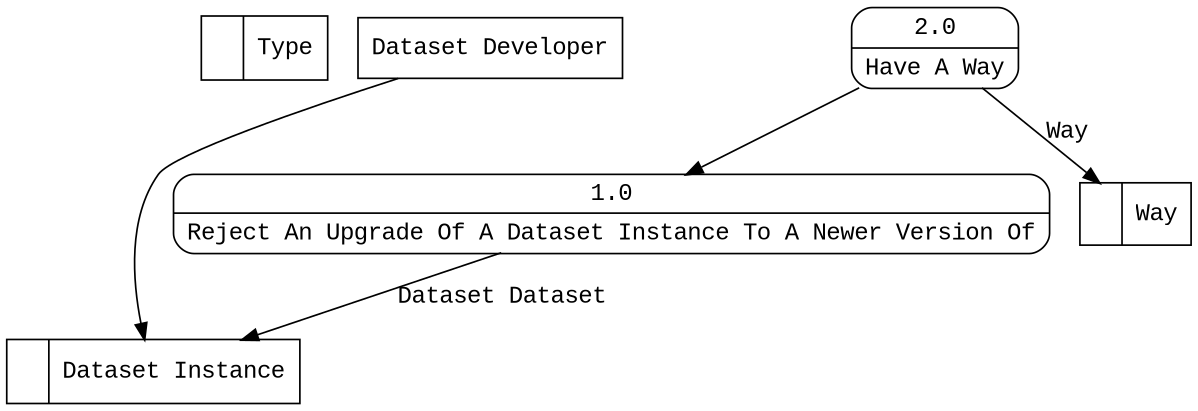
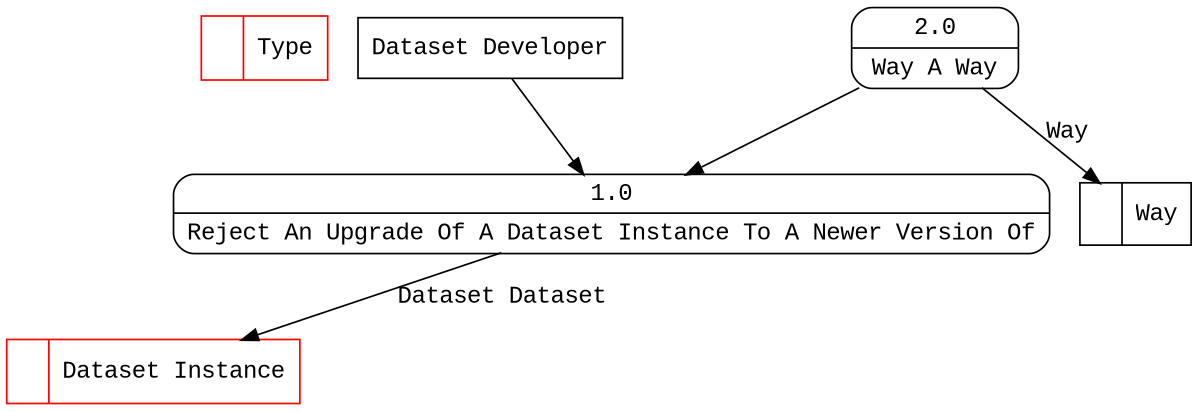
(265, 48) -> (265, 48)
(935, 67) -> (935, 67)
(204, 148) -> (543, 120)
(153, 371) -> (153, 371)
